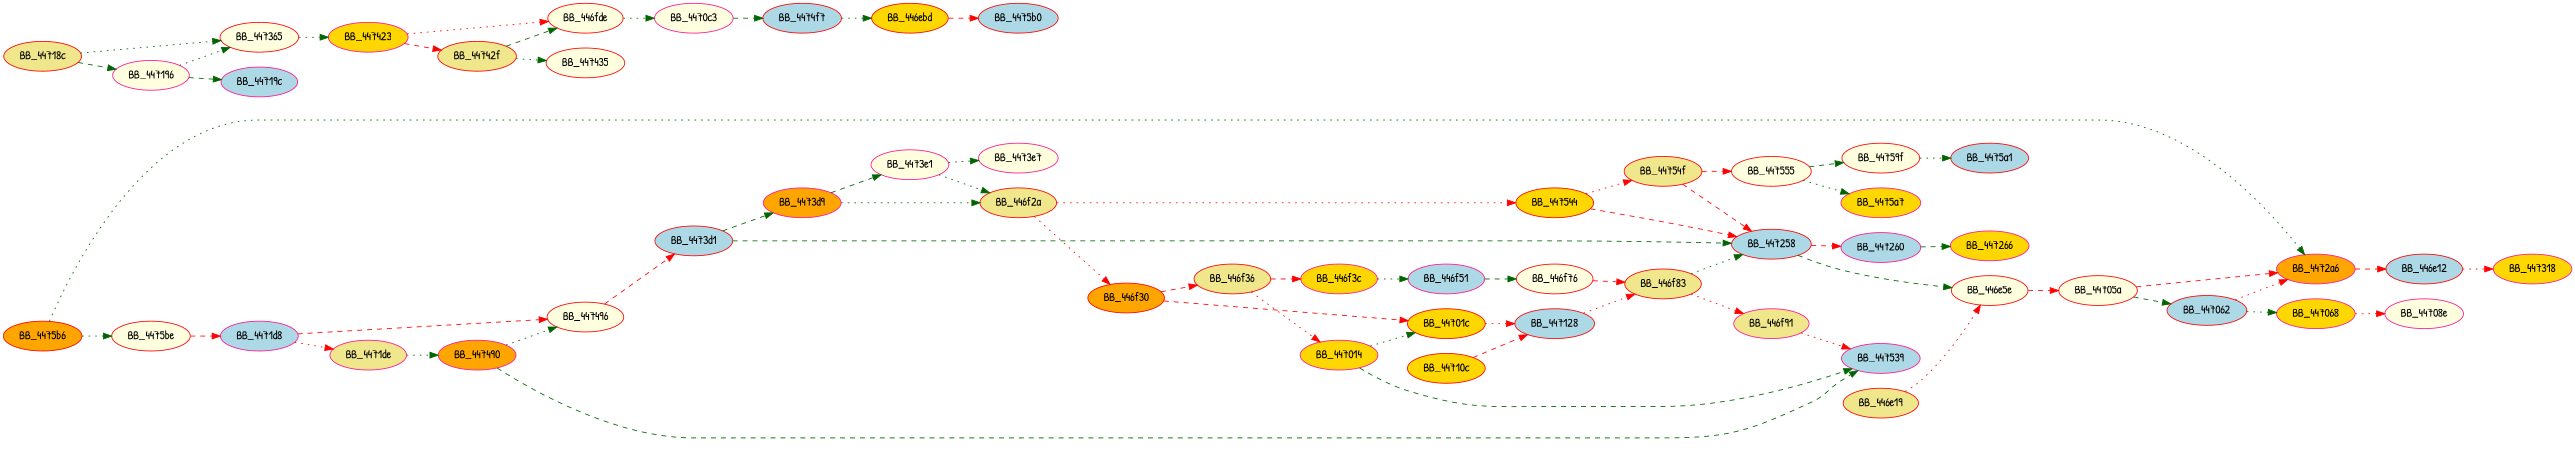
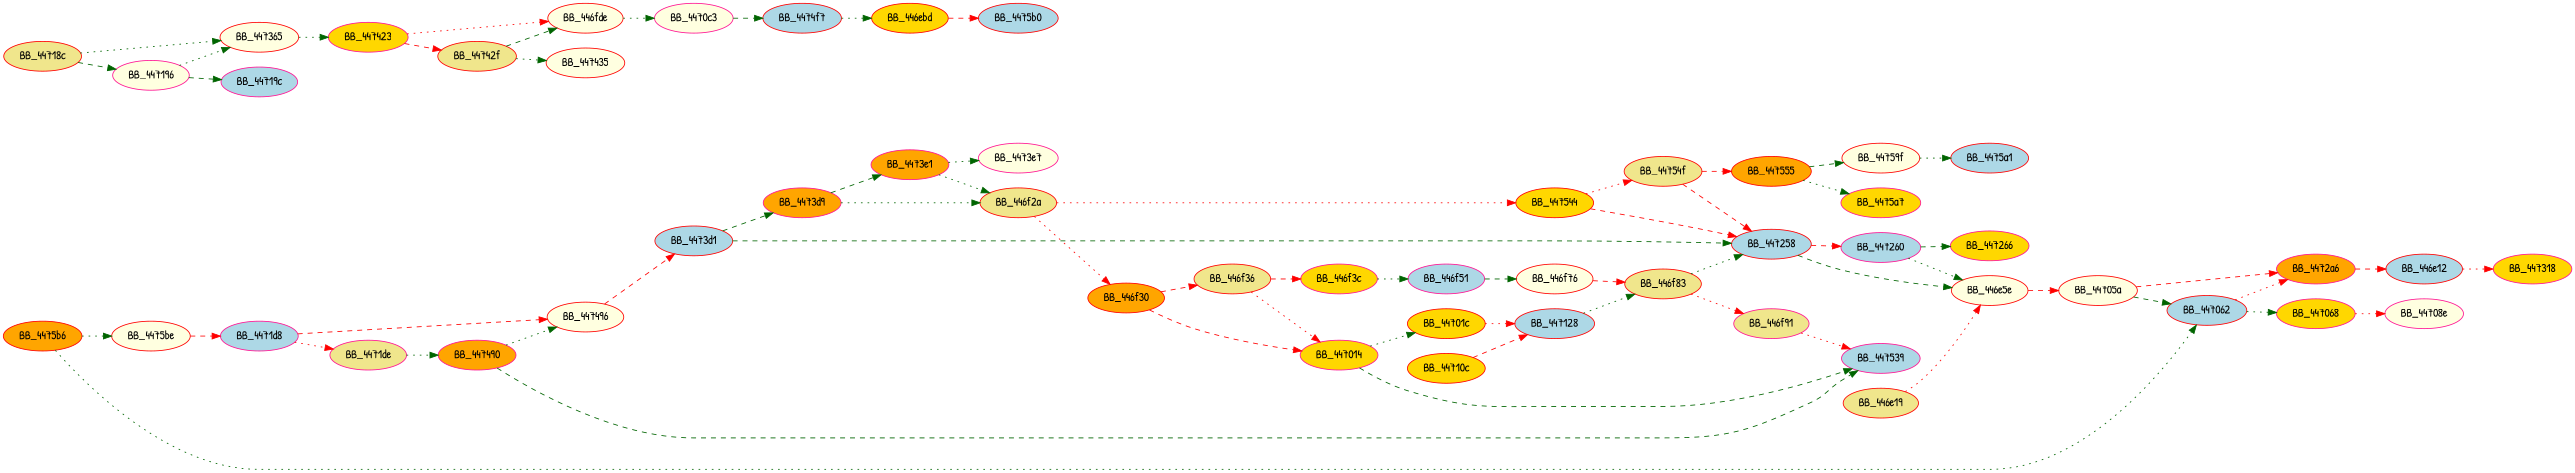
(1149, 120) -> (1129, 469)
(910, 165) -> (910, 165)
(1771, 171) -> (1771, 171)
none -> (1931, 268)
(1605, 305) -> (1605, 305)
(1288, 311) -> (1220, 336)
